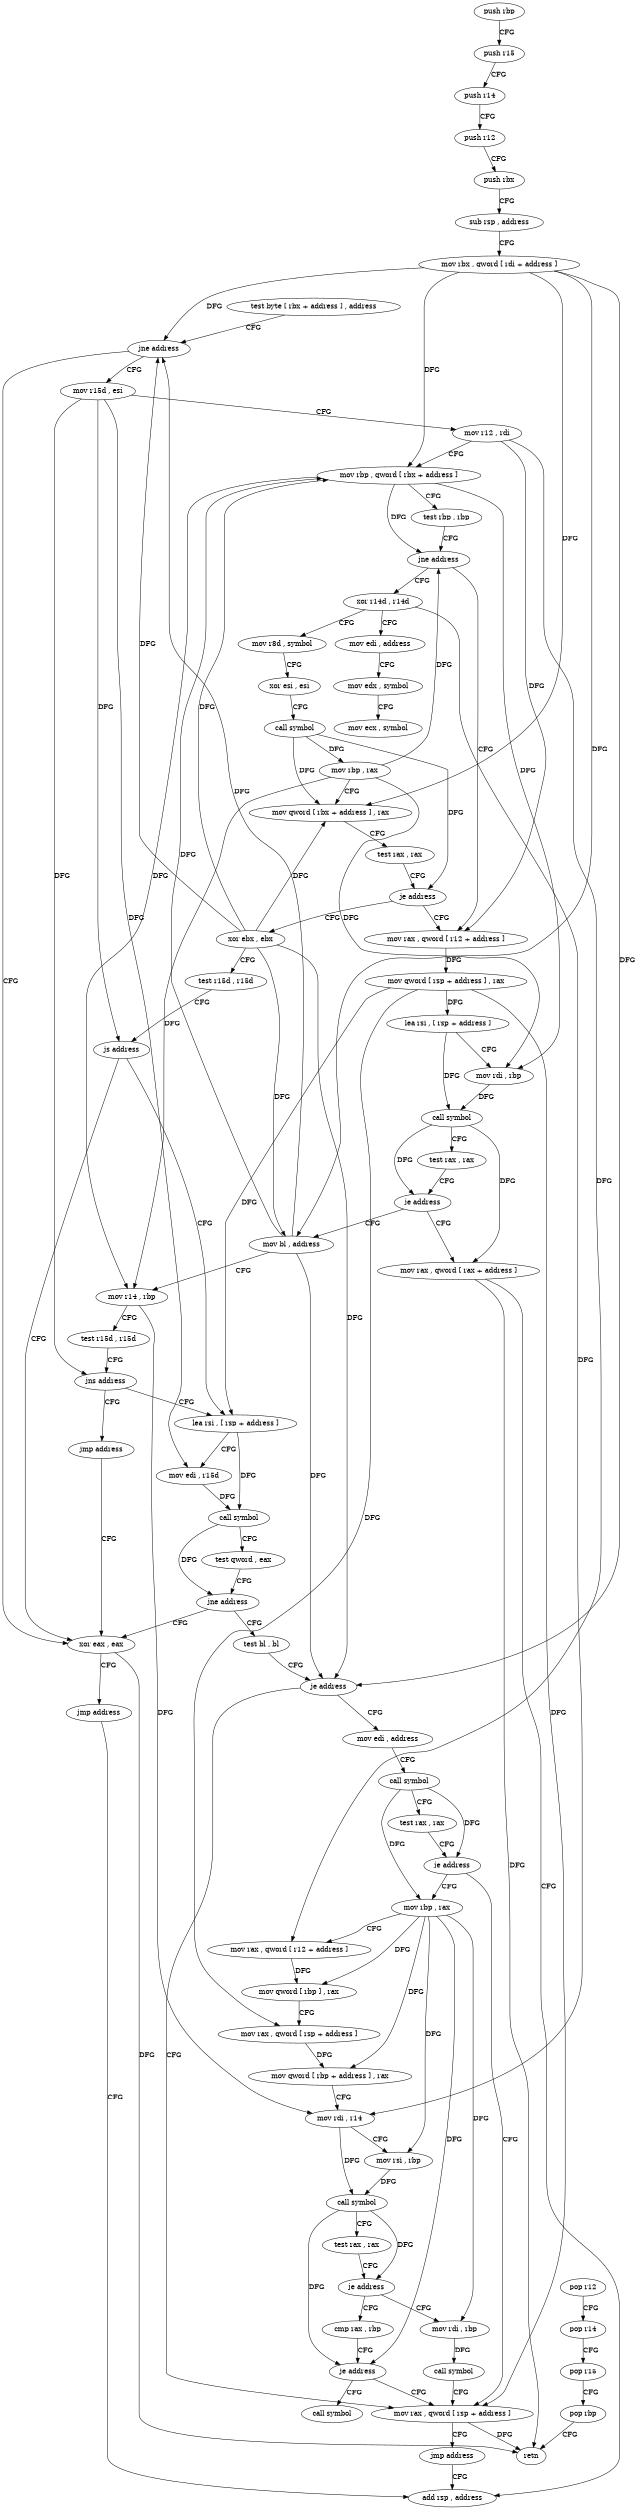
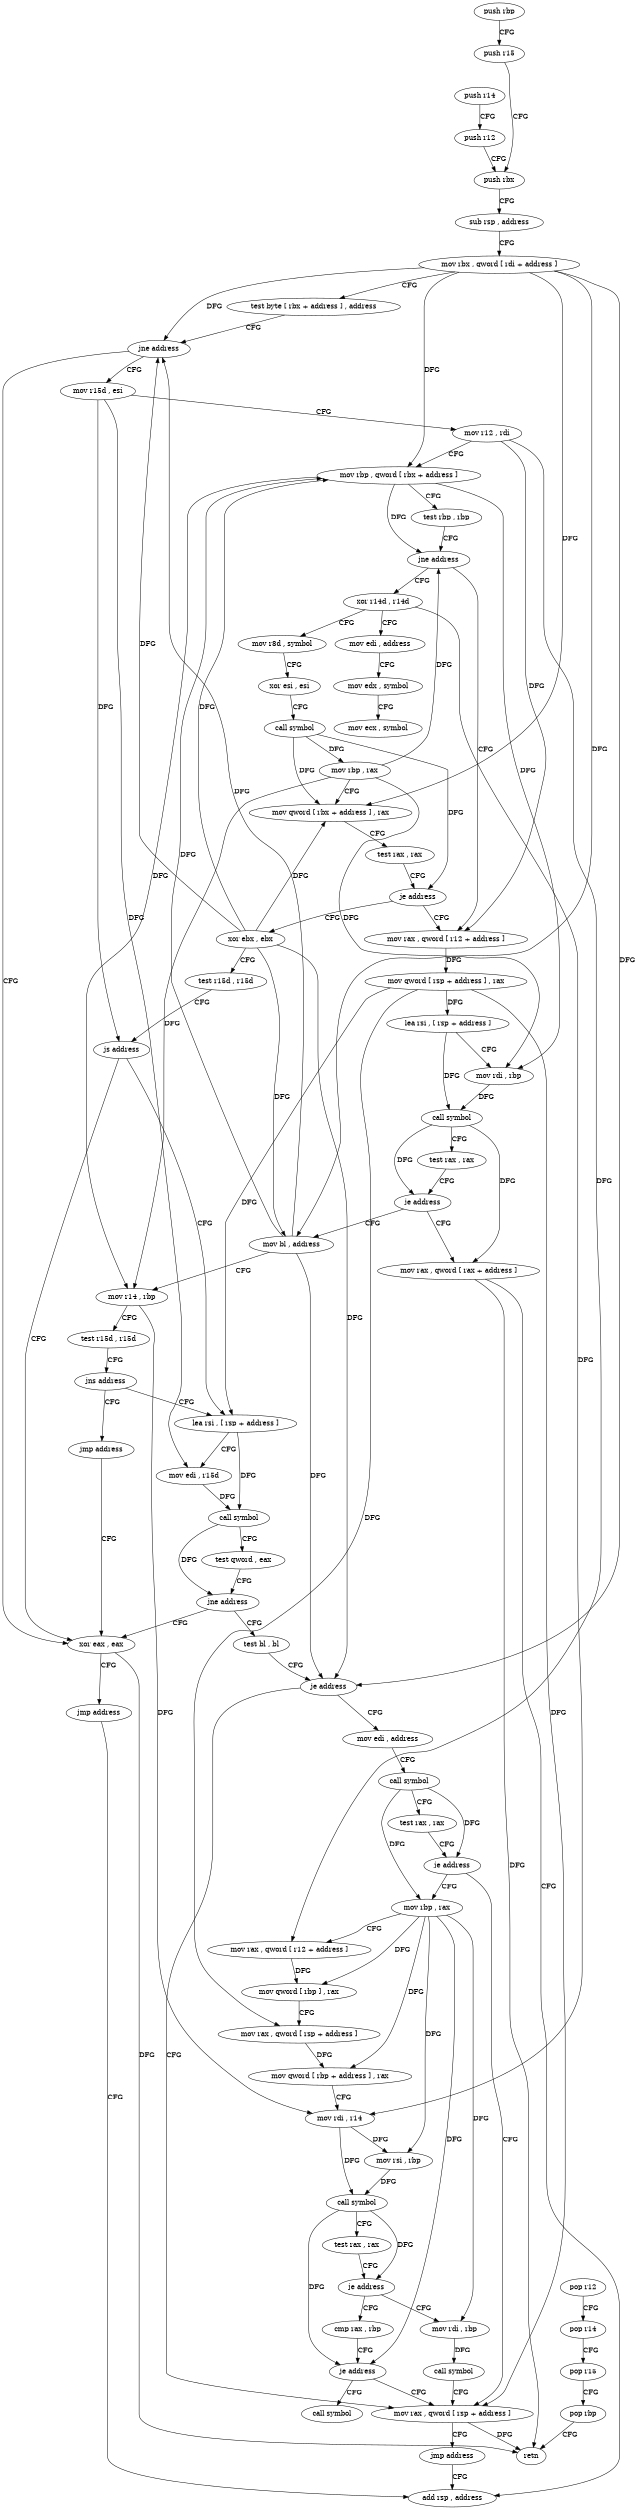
(491, 73) -> (512, 115)
none -> (399, 283)
(54, 886) -> none
(381, 2140) -> (381, 2140)
